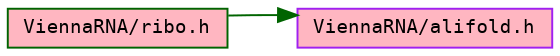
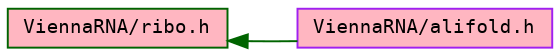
(253, 15) -> (273, 41)
